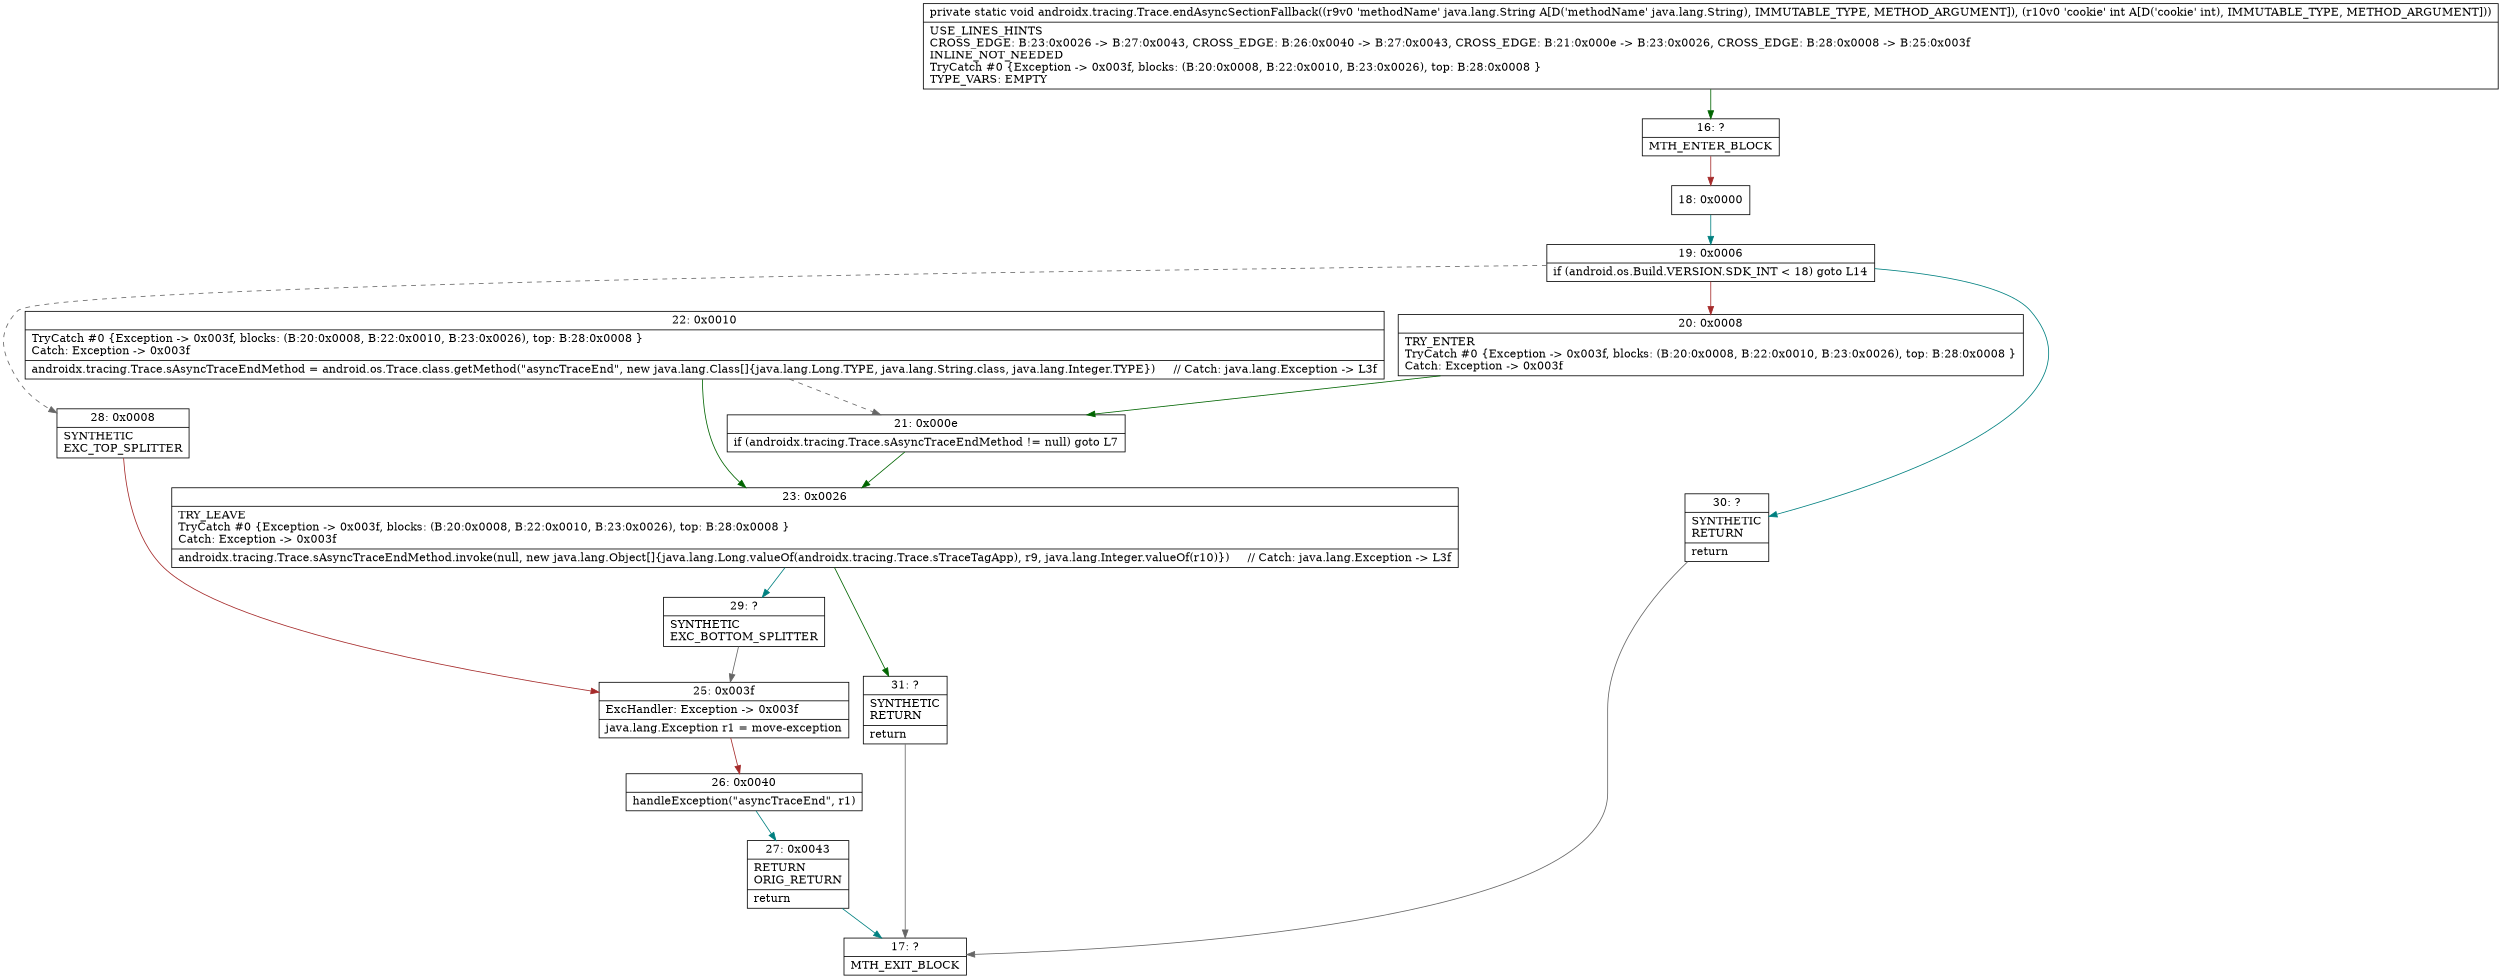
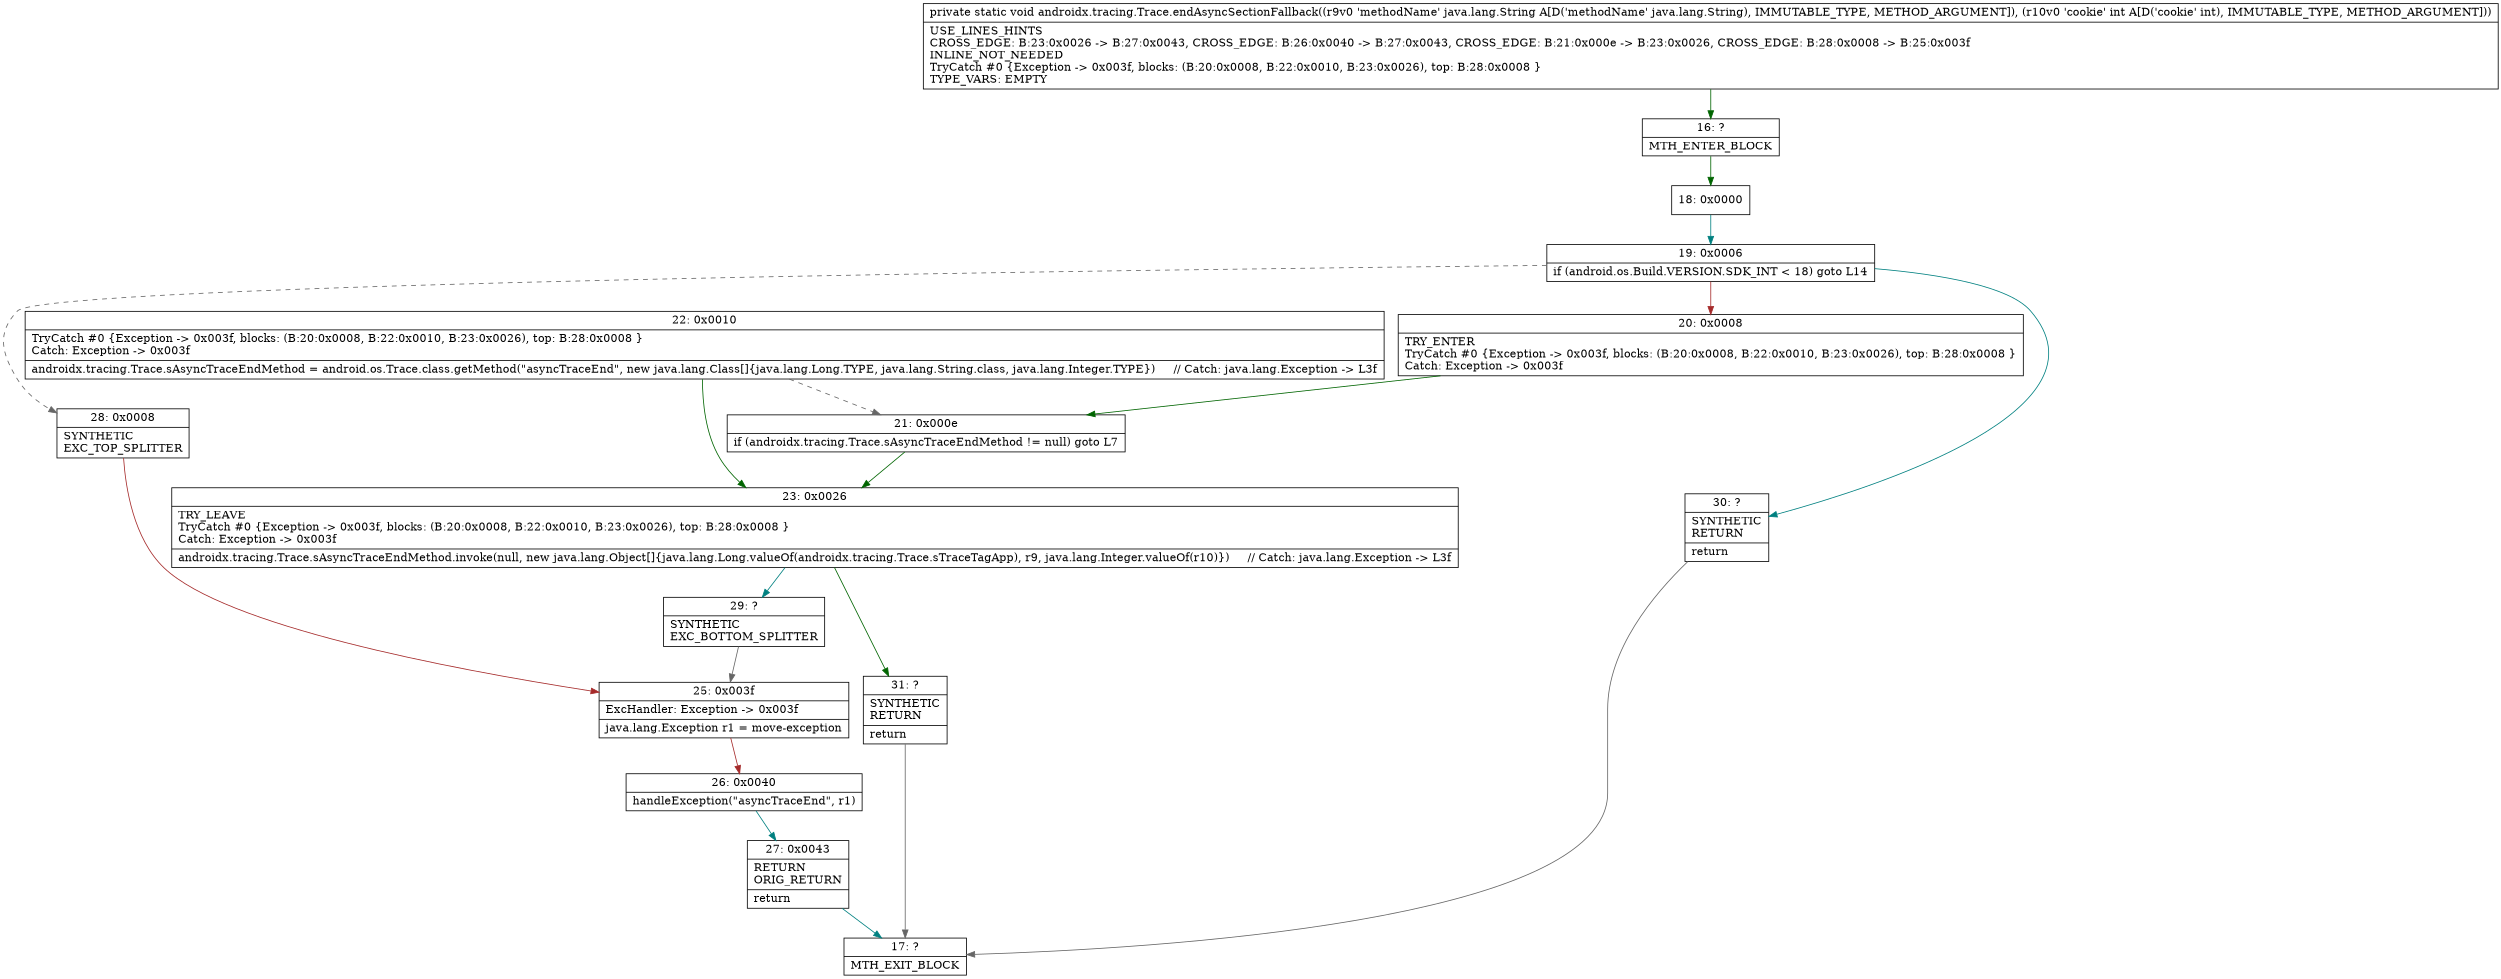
(1711, 167) -> (1711, 167)
